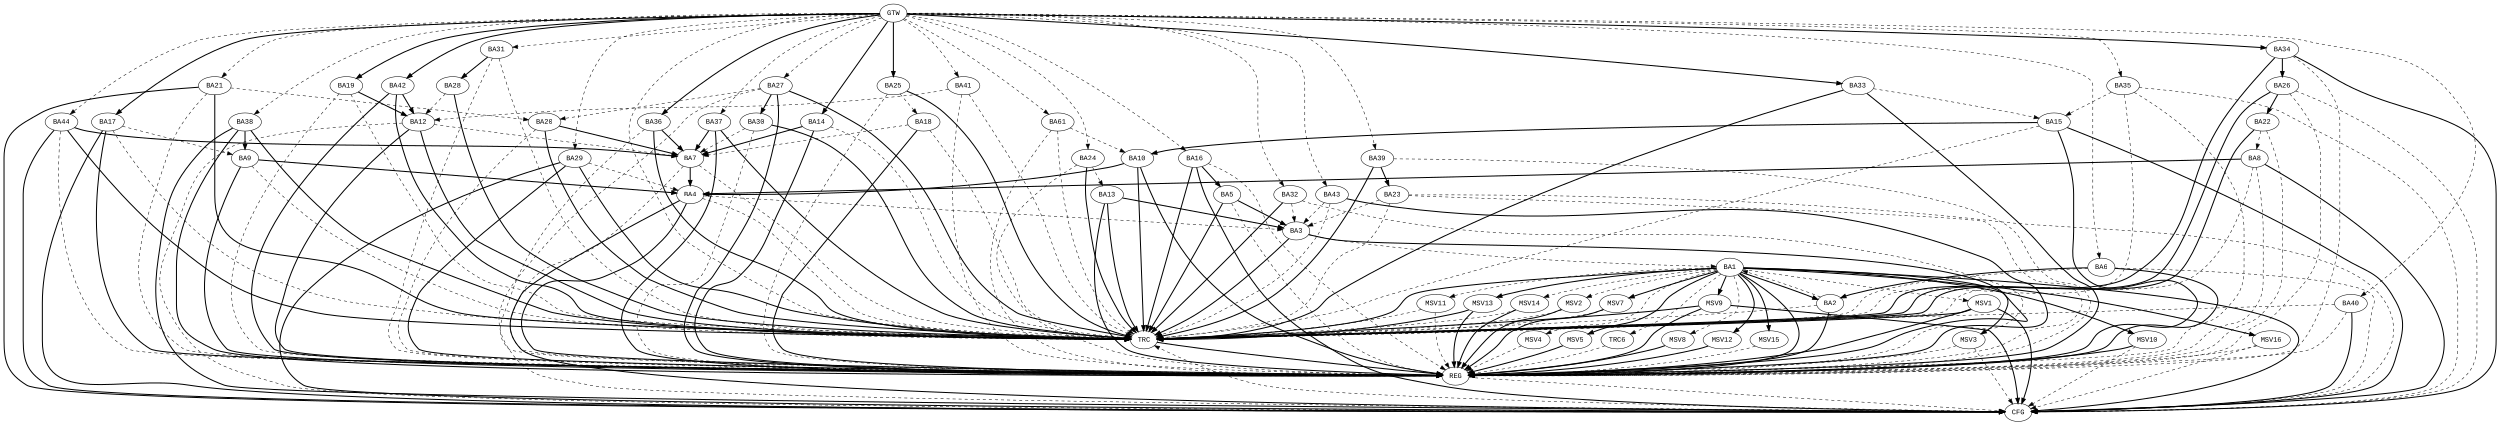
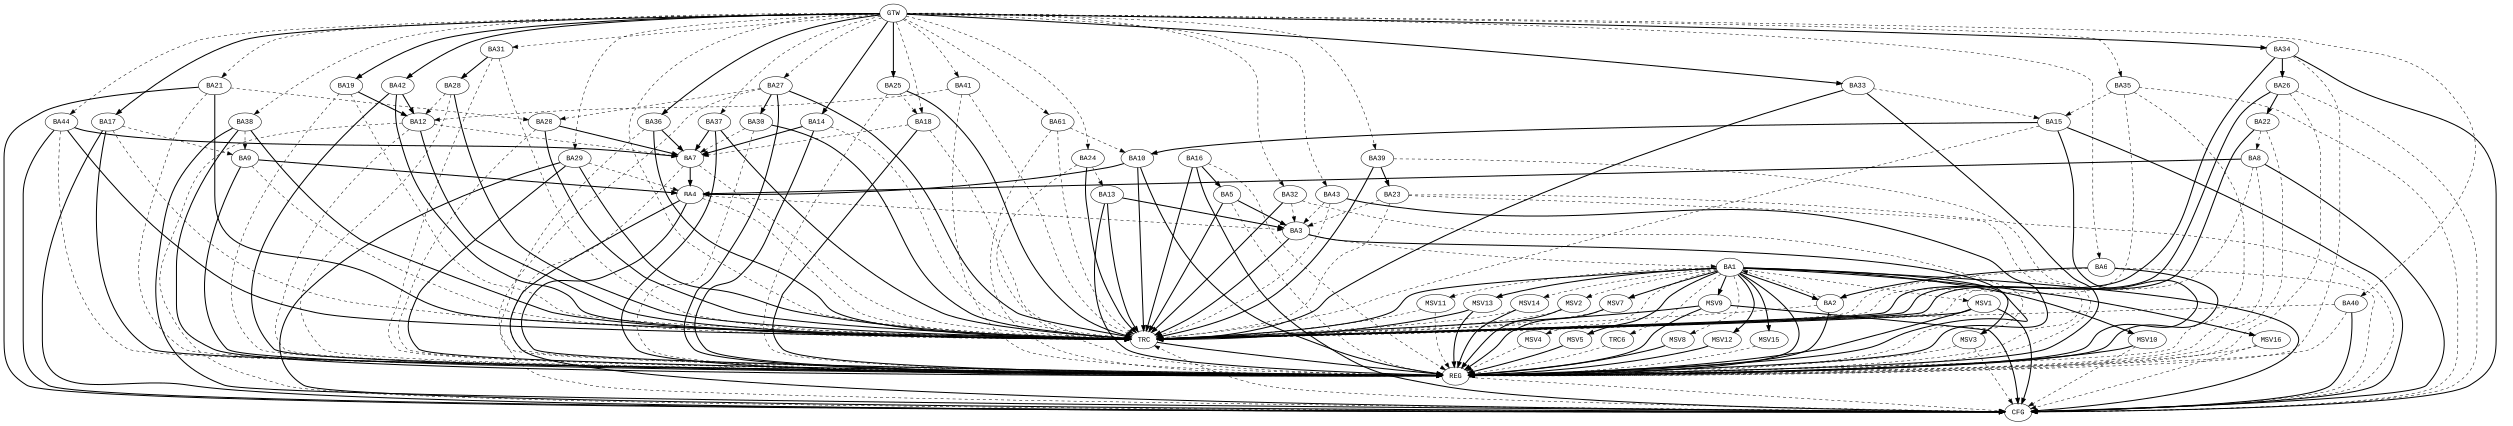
(1053, 63) -> (911, 64)
(245, 138) -> (245, 138)
none -> (722, 368)
(726, 369) -> (726, 369)
